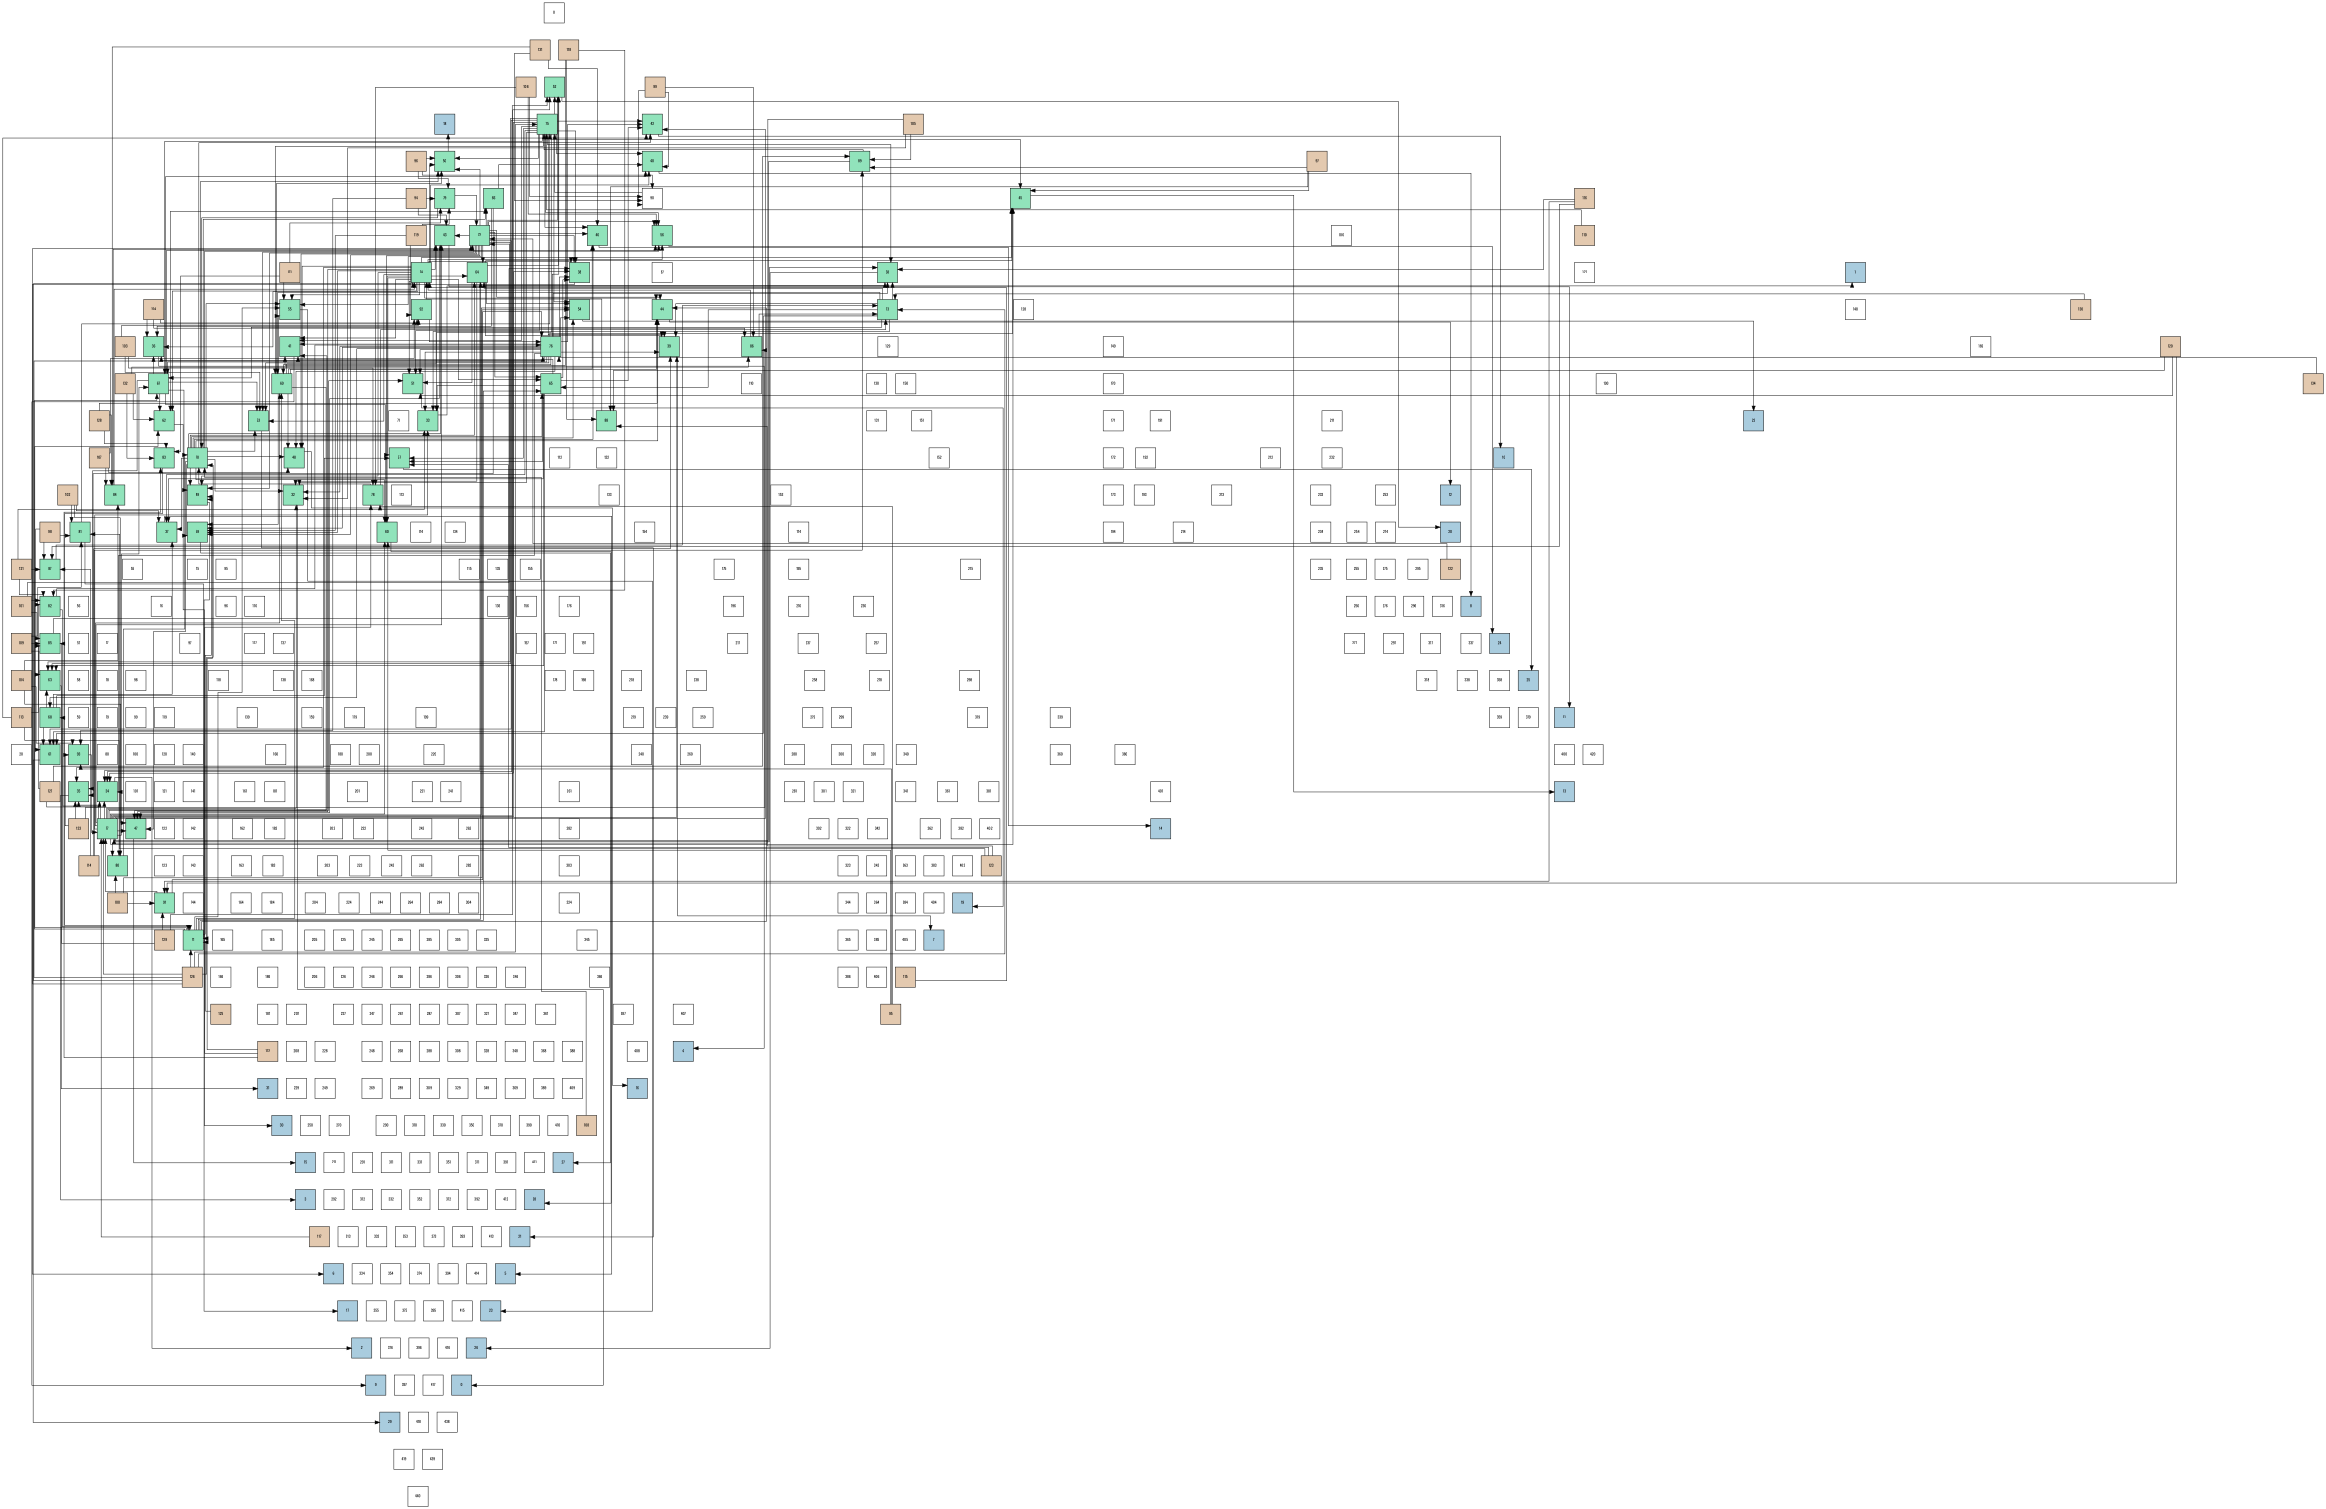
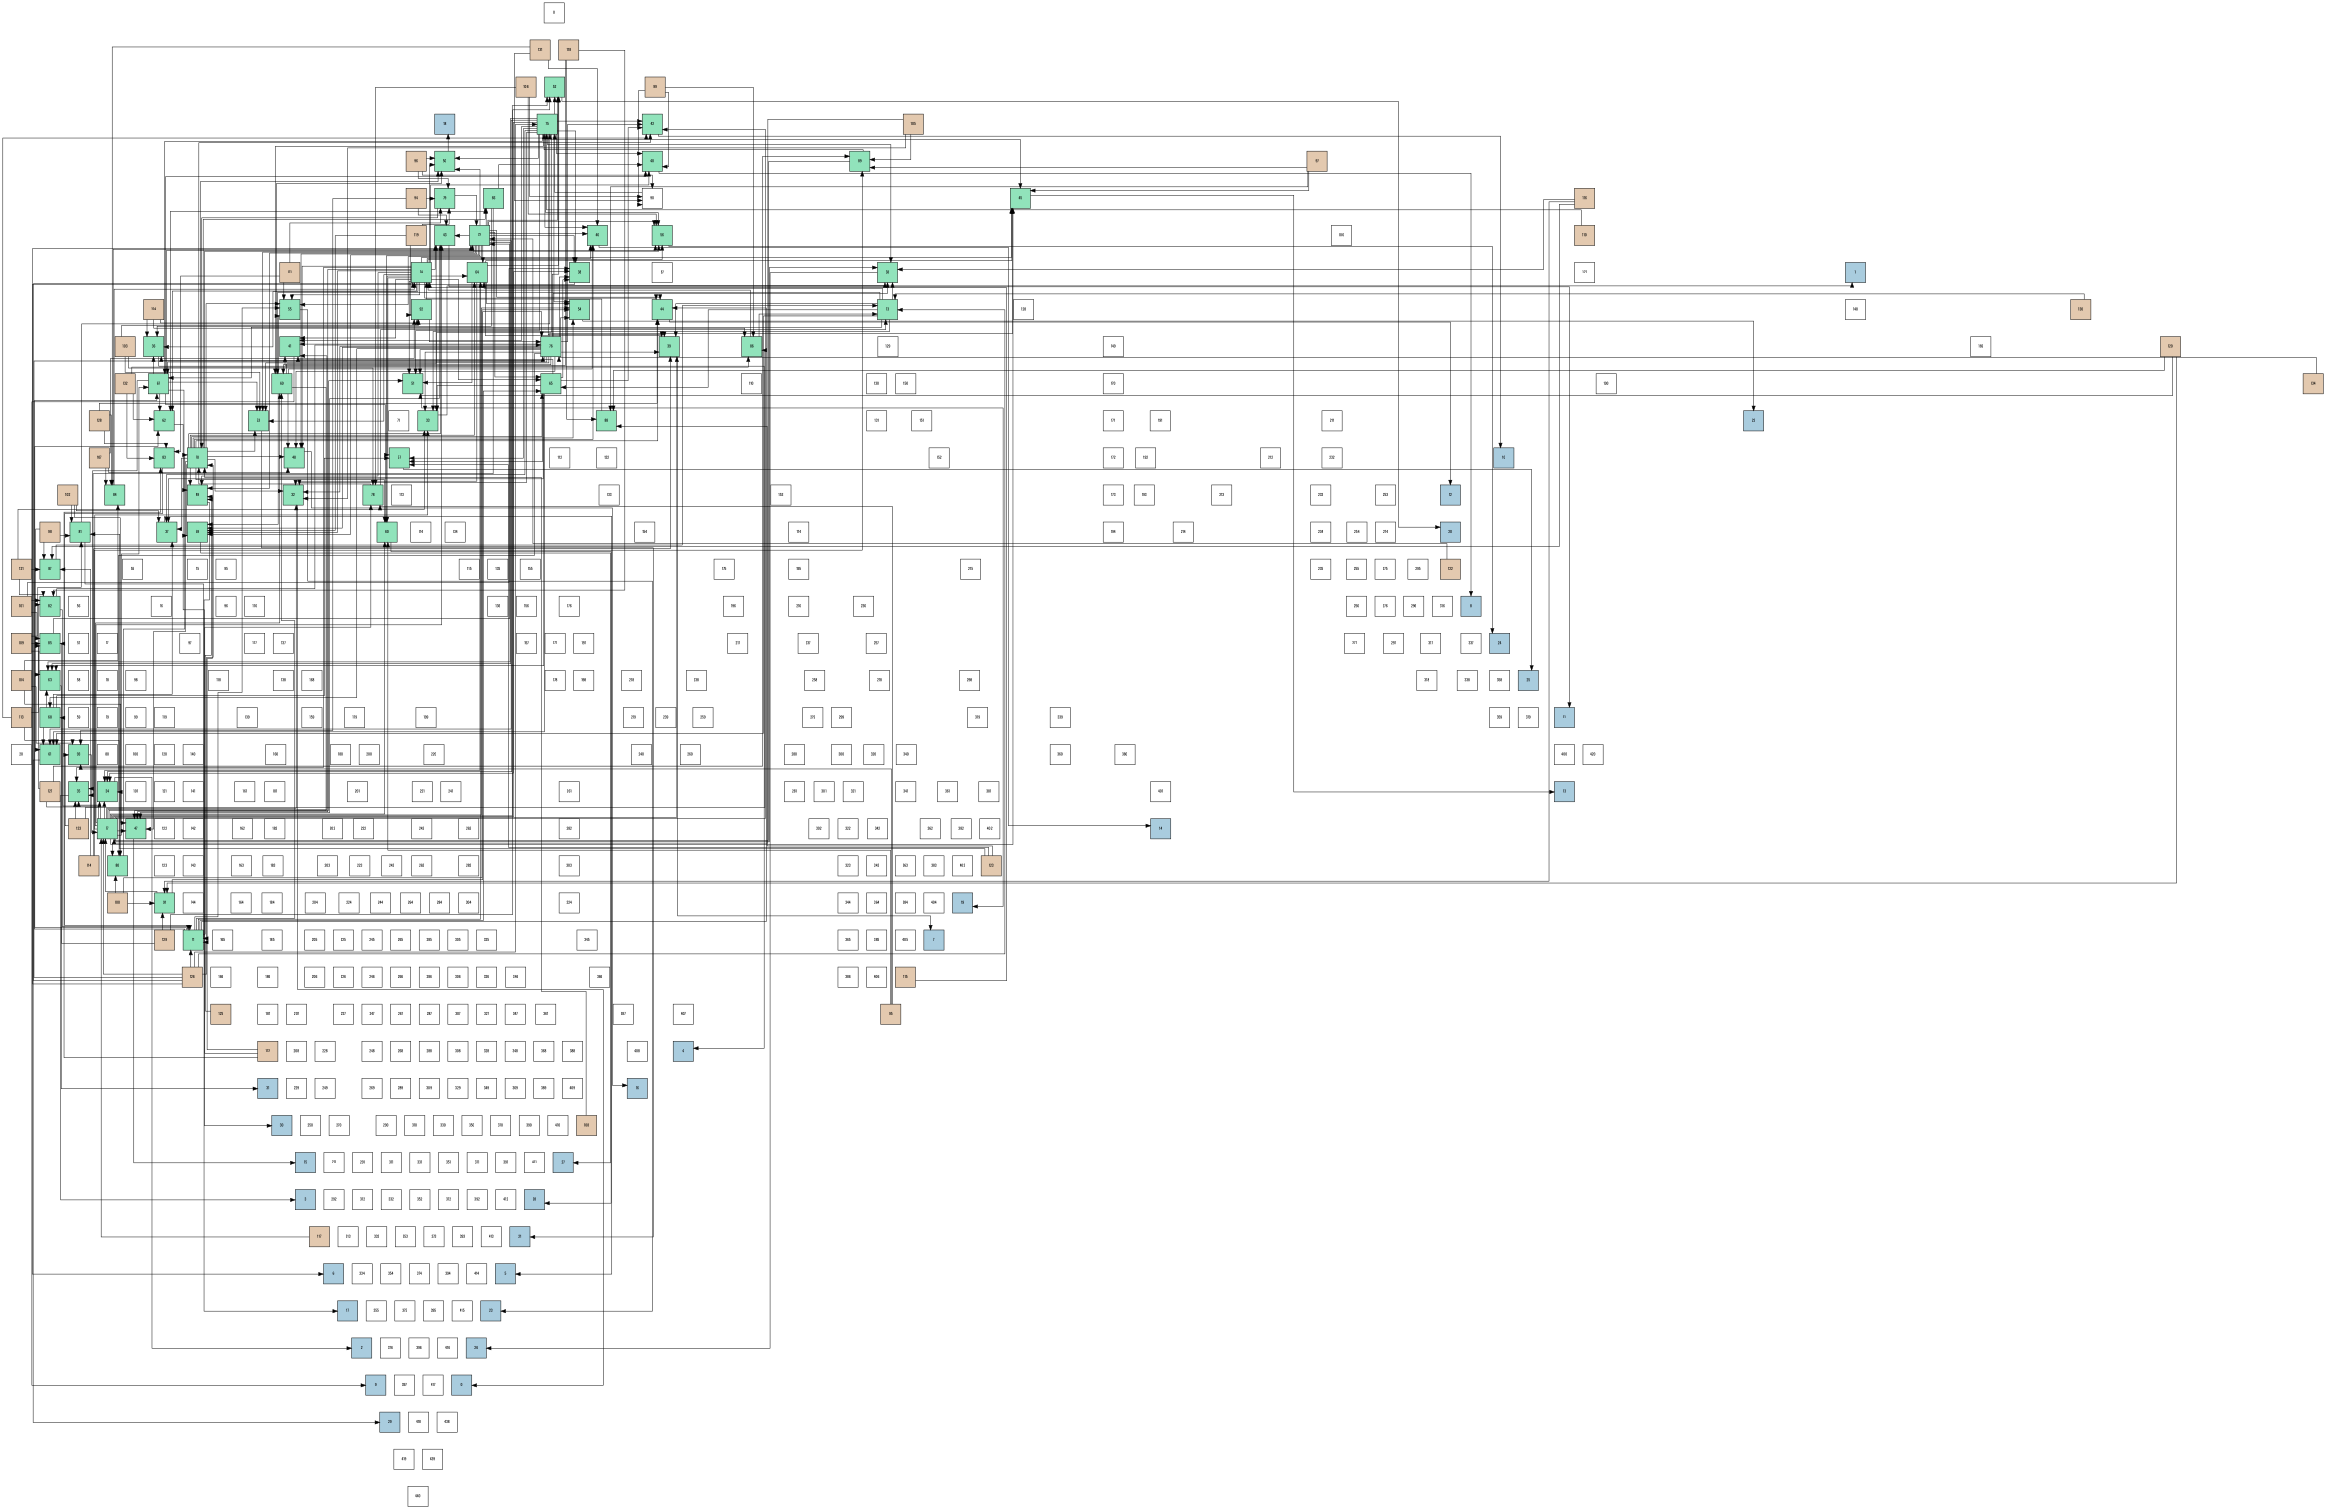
(500, 261) -> (511, 259)
(494, 369) -> none
